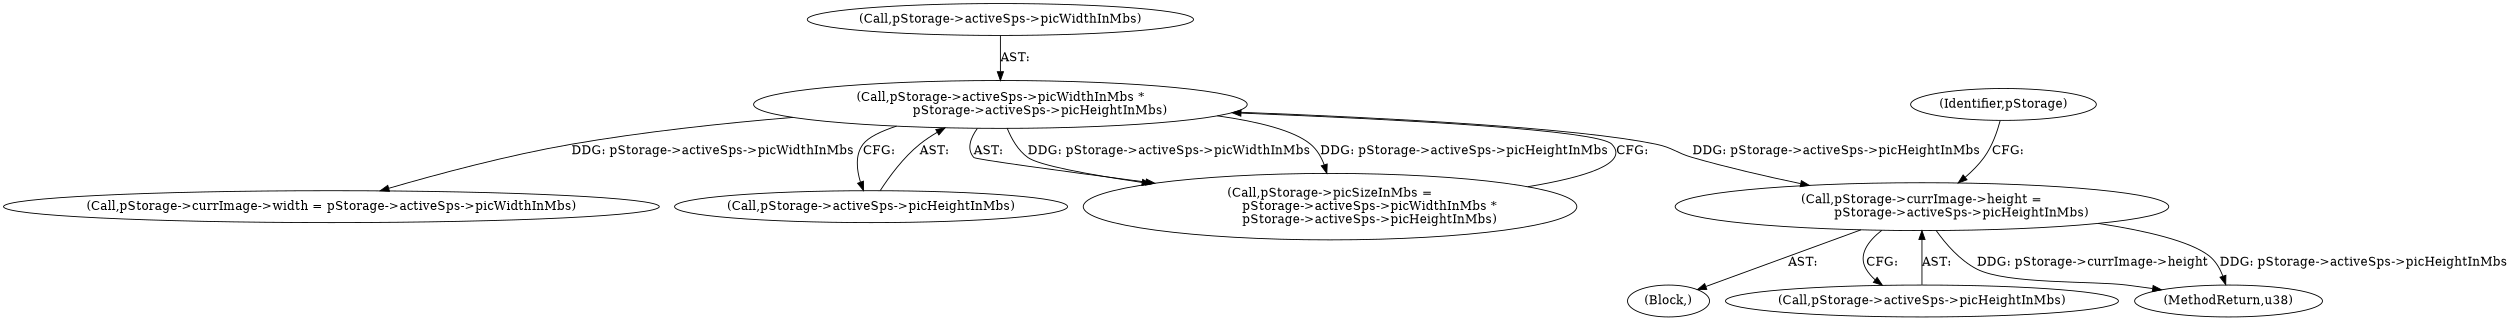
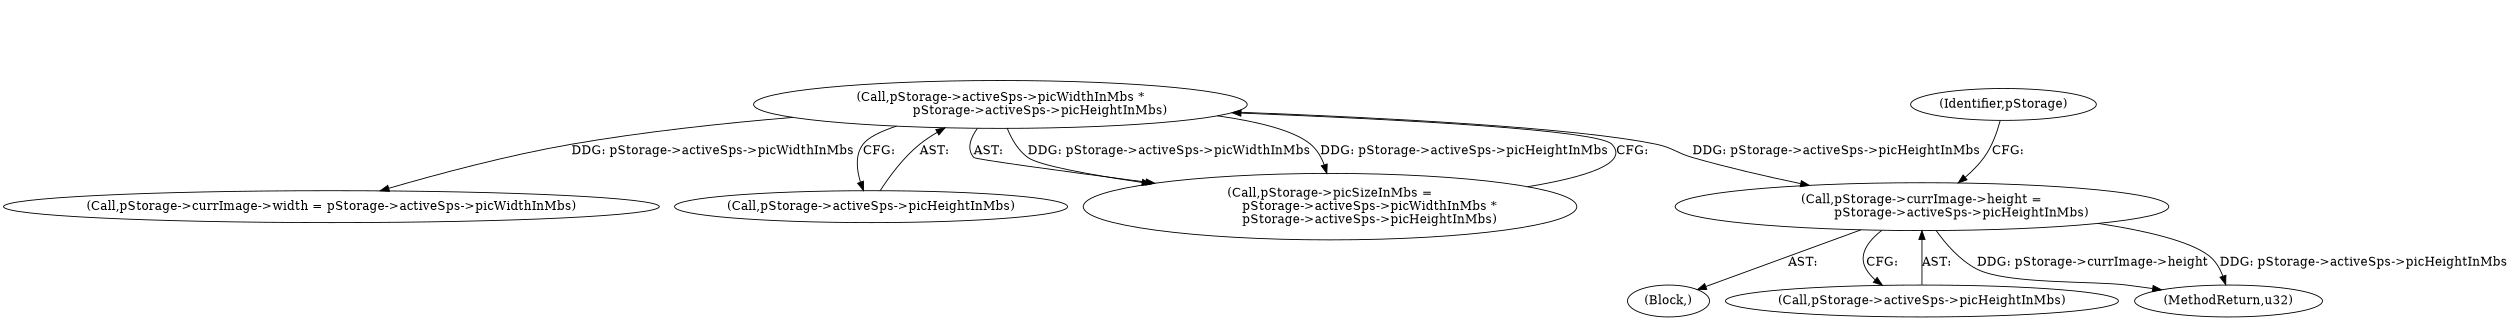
(1000, 19) -> none
(2229, 301) -> (2229, 301)
